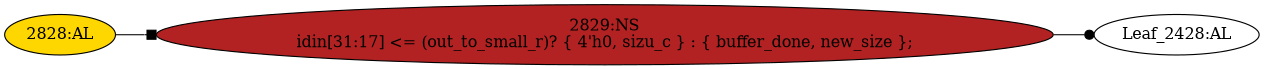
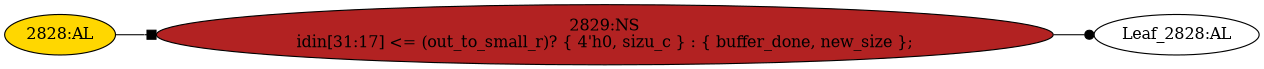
(1177, 35) -> (1177, 35)
